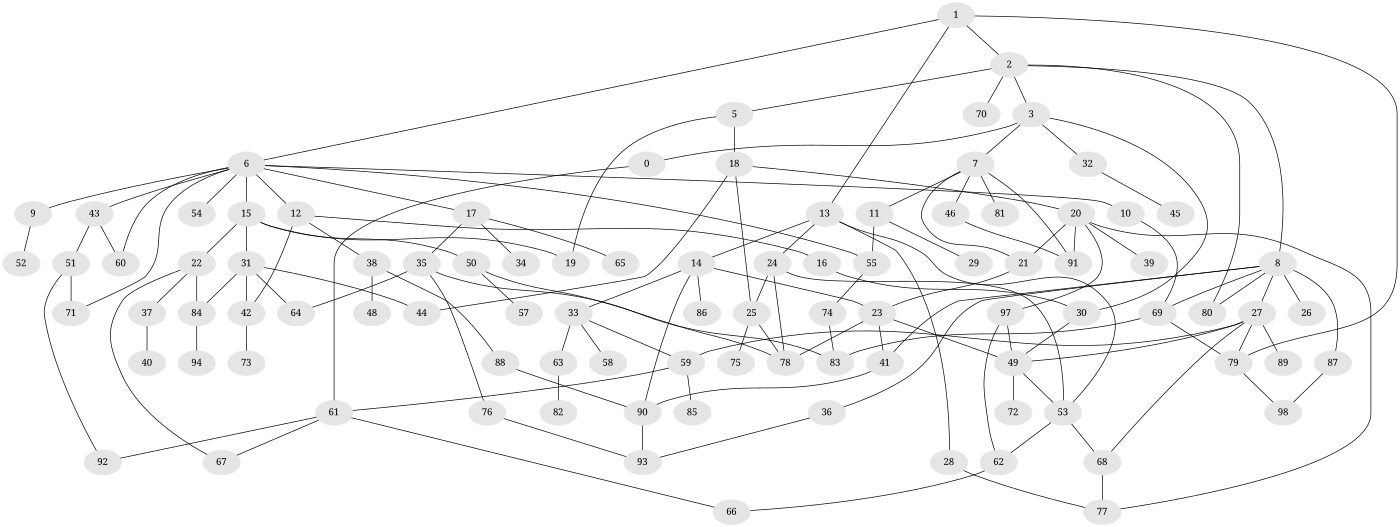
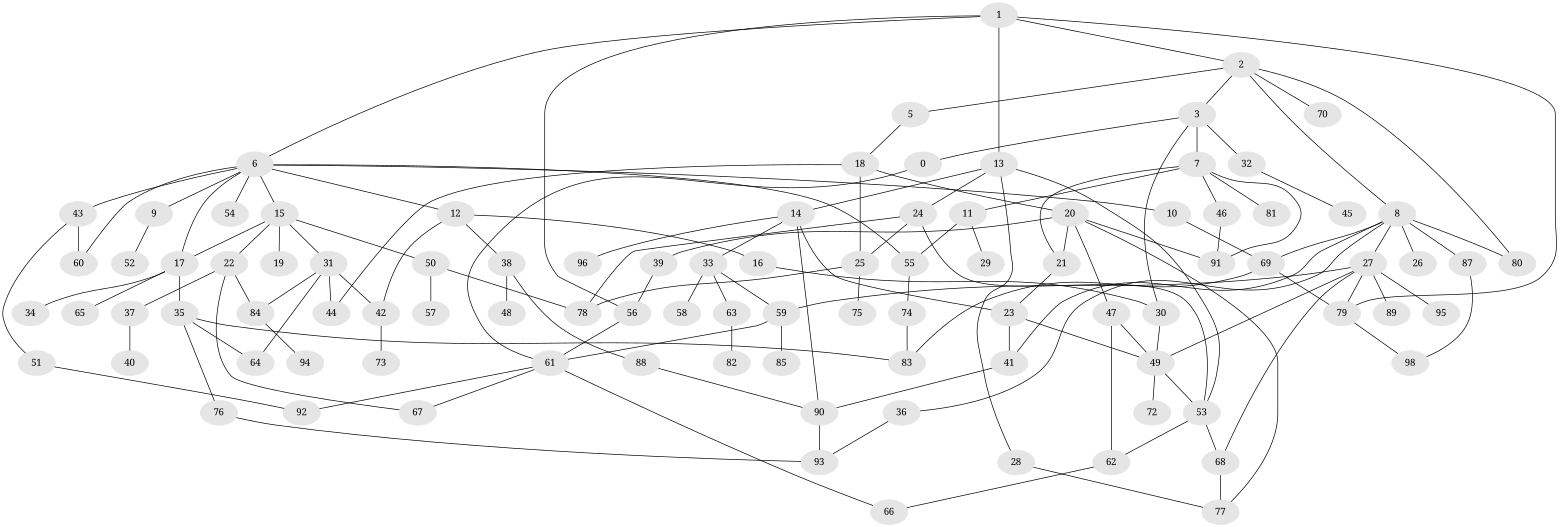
(618, 156) -> none
none -> (230, 239)
(71, 313) -> none
none -> (632, 313)
(702, 313) -> (583, 264)
(1006, 313) -> (1111, 313)
none -> (1441, 313)
(827, 341) -> none
